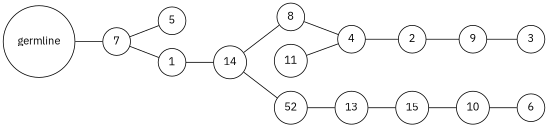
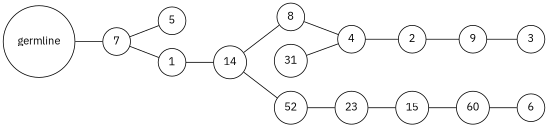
(291, 61) -> (291, 61)
(352, 108) -> (352, 108)
(473, 108) -> (473, 108)
